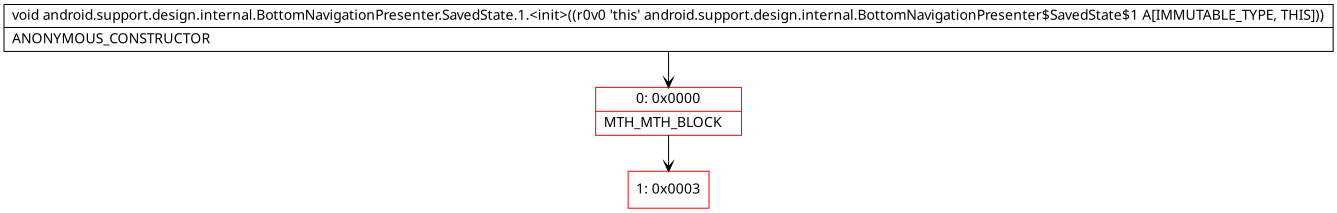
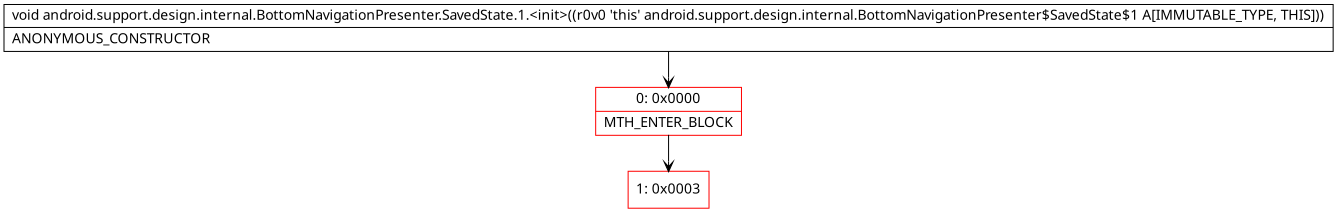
(663, 123) -> (669, 123)
